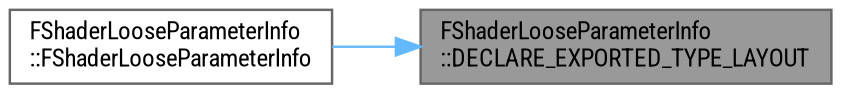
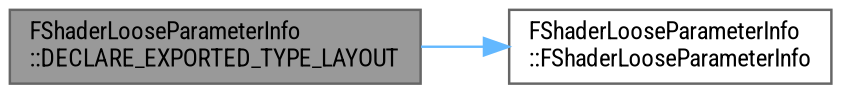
(364, 47) -> (452, 47)
